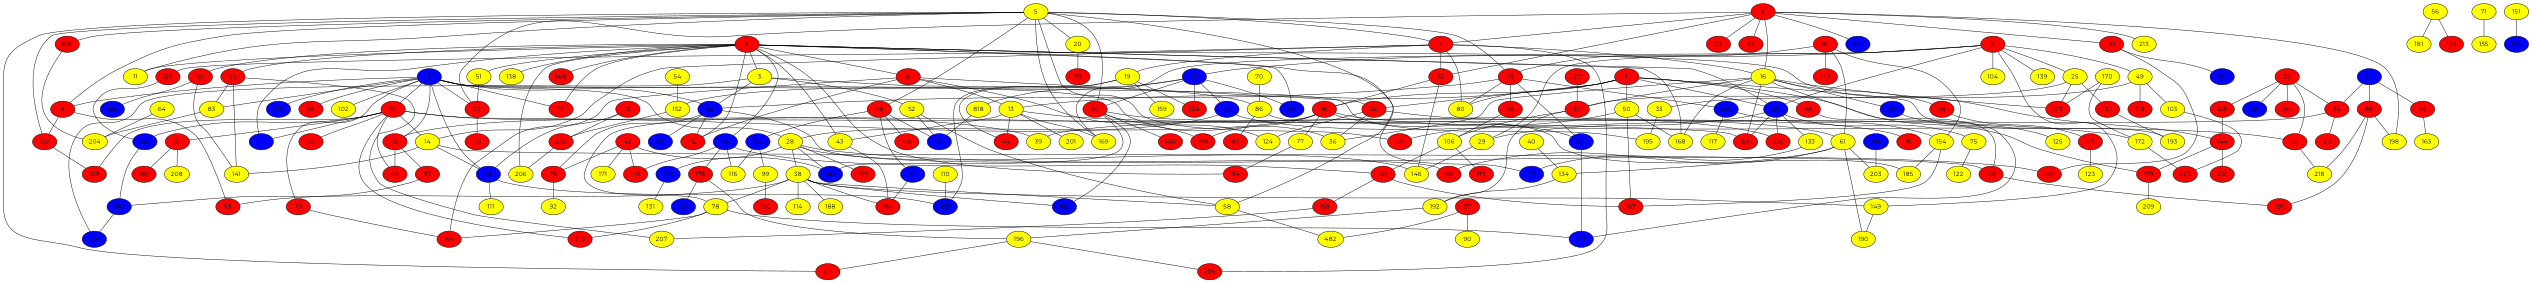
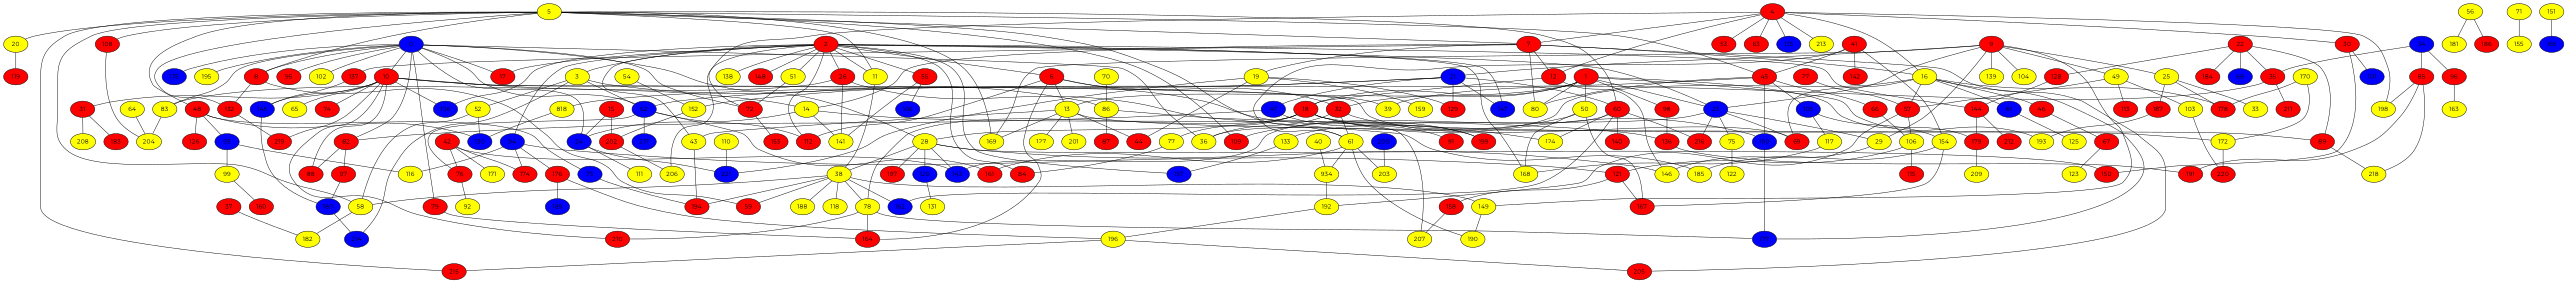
none -> (981, 30)
(1721, 93) -> (1651, 163)
none -> (295, 109)
(1654, 125) -> none
none -> (865, 128)
none -> (1041, 142)
(1564, 174) -> (1327, 174)
(798, 207) -> (835, 207)
(1331, 239) -> (308, 239)
(1467, 239) -> none
